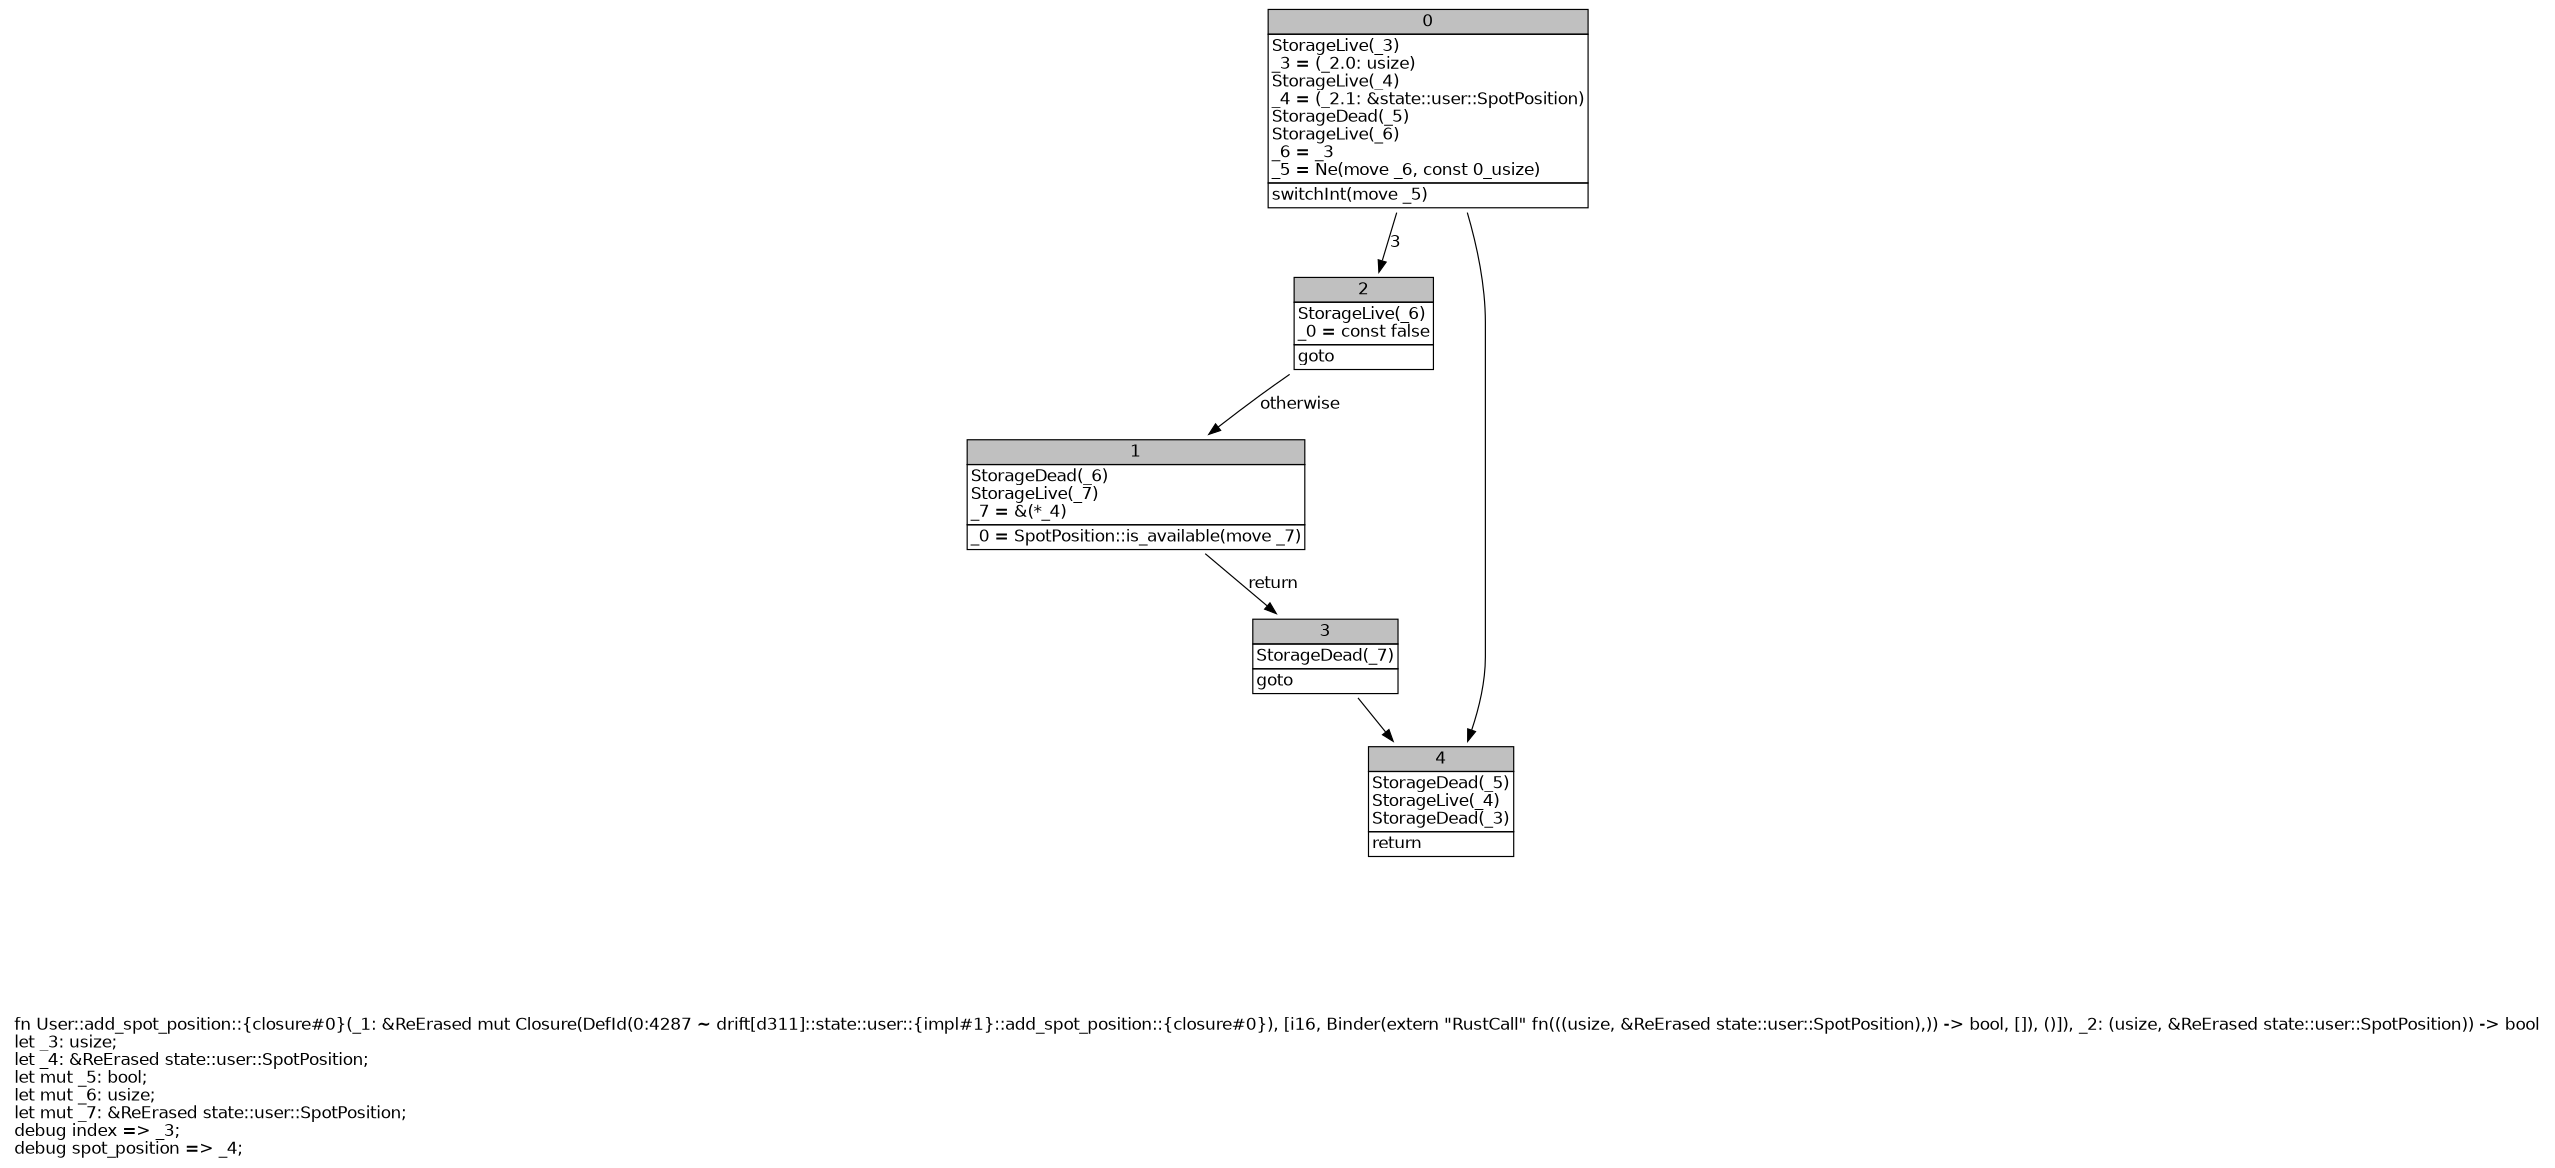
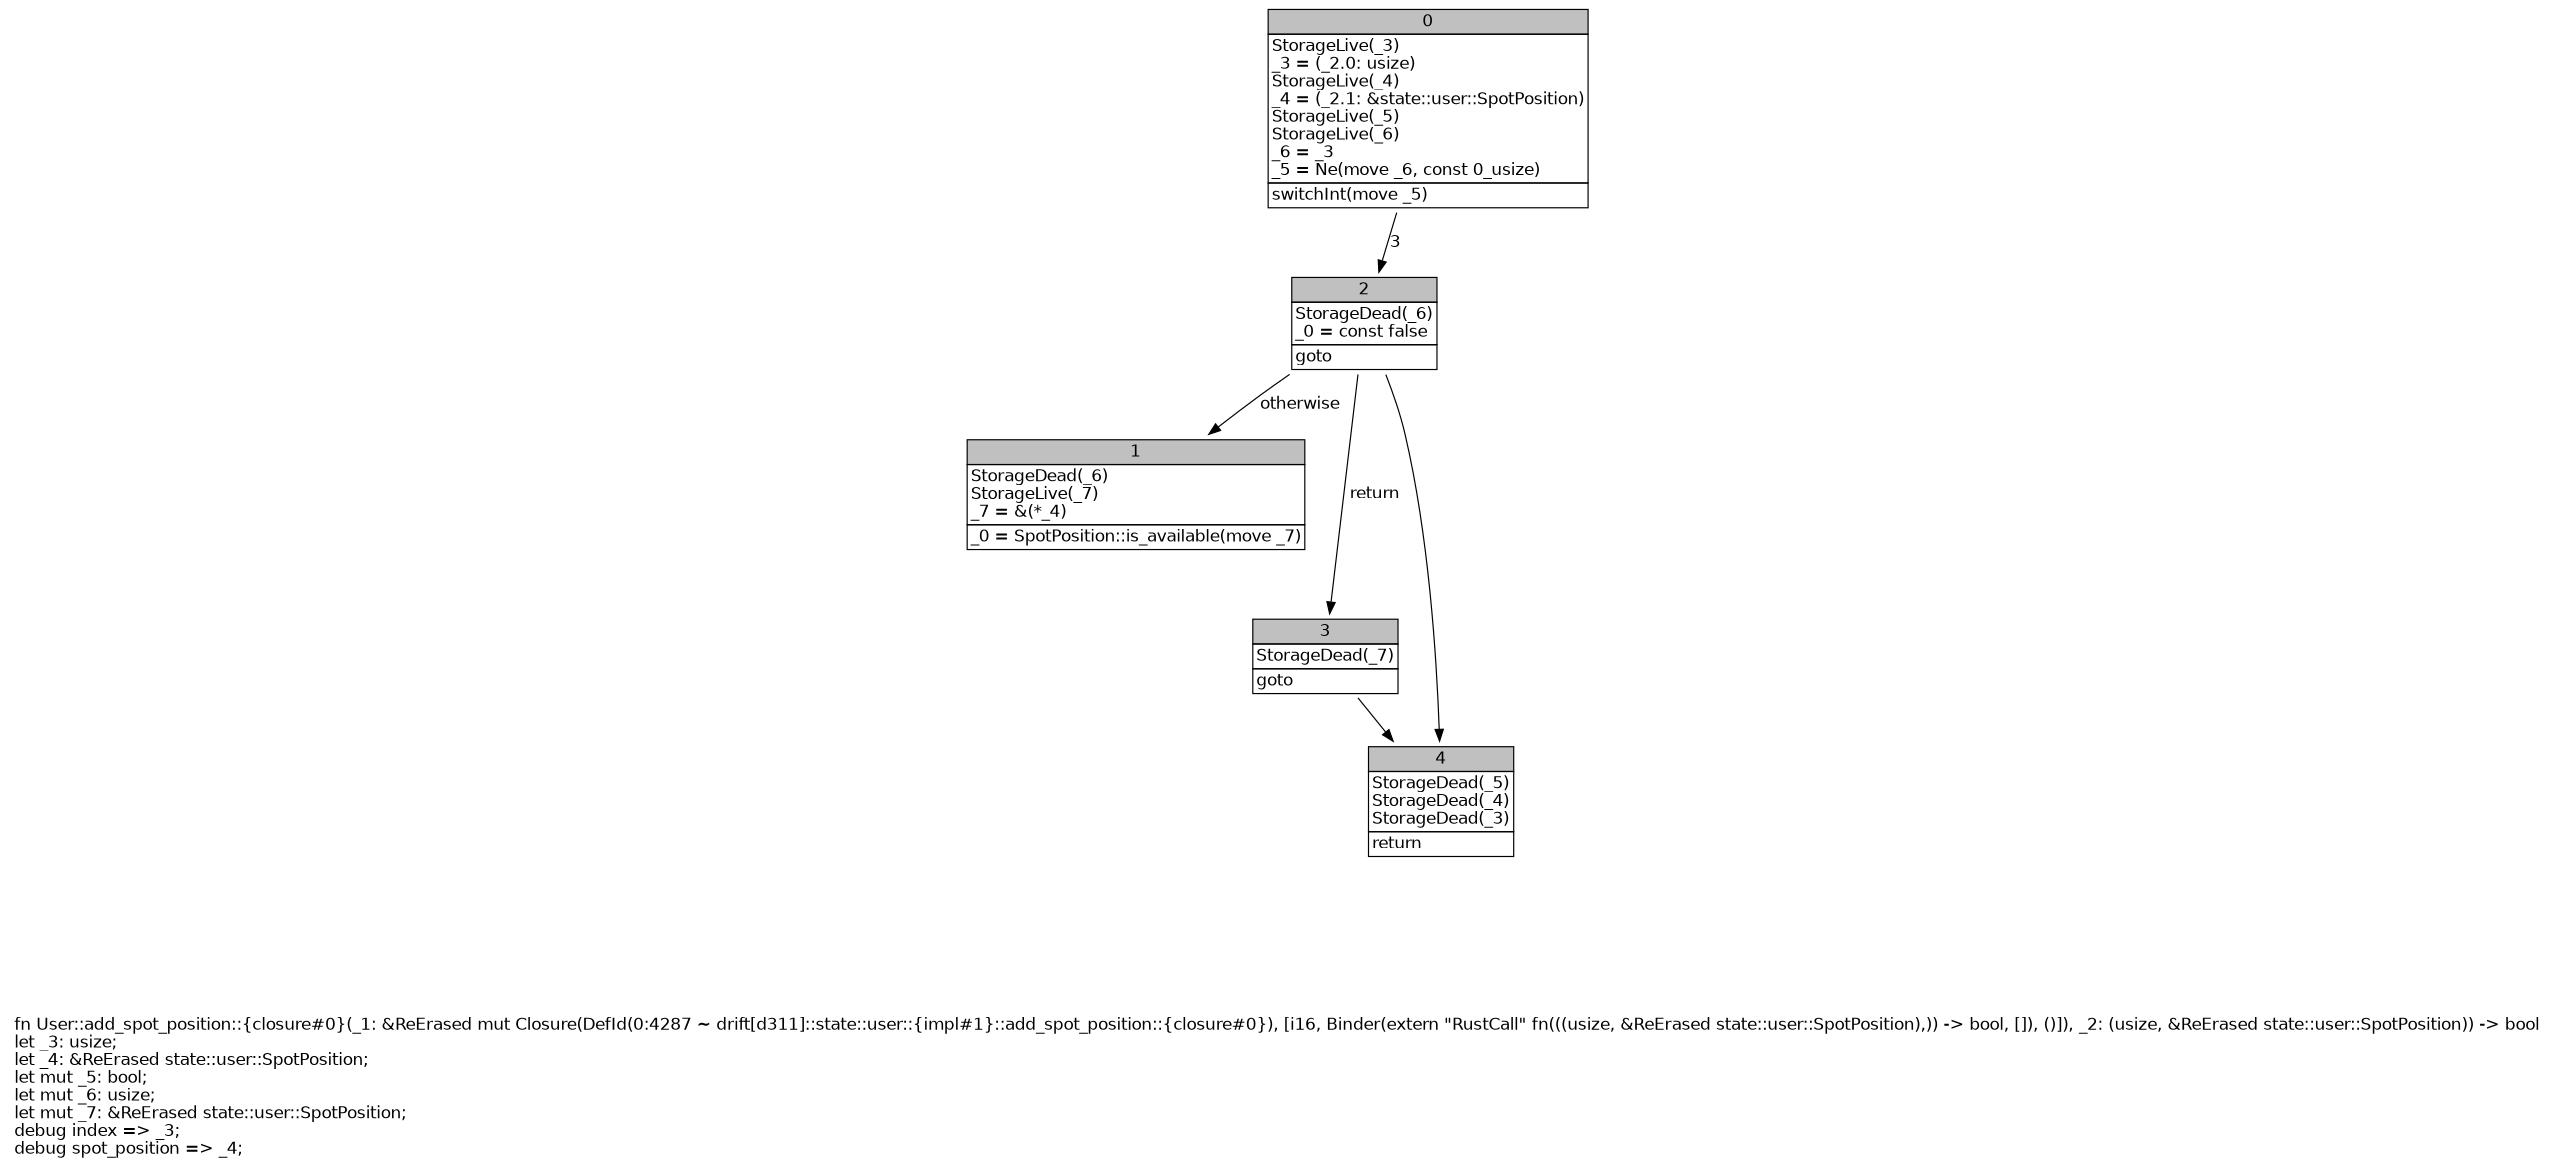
(1341, 117) -> (1336, 117)
(1362, 314) -> (1364, 314)
(1485, 471) -> (1425, 550)
(1236, 580) -> (1345, 488)
(1436, 801) -> (1441, 801)
